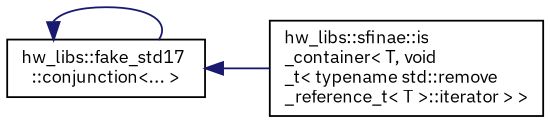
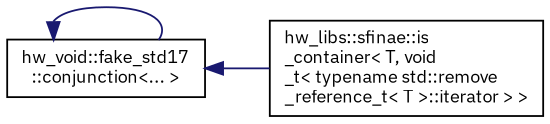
(106, 68) -> (106, 68)
